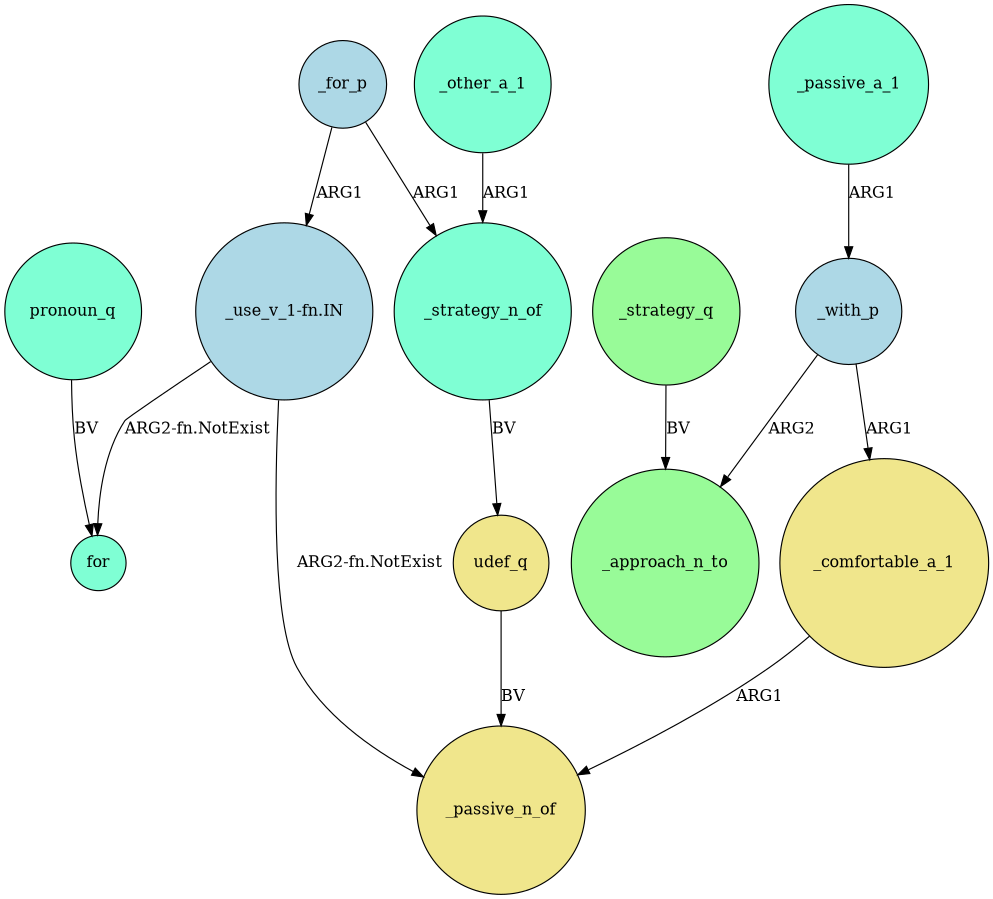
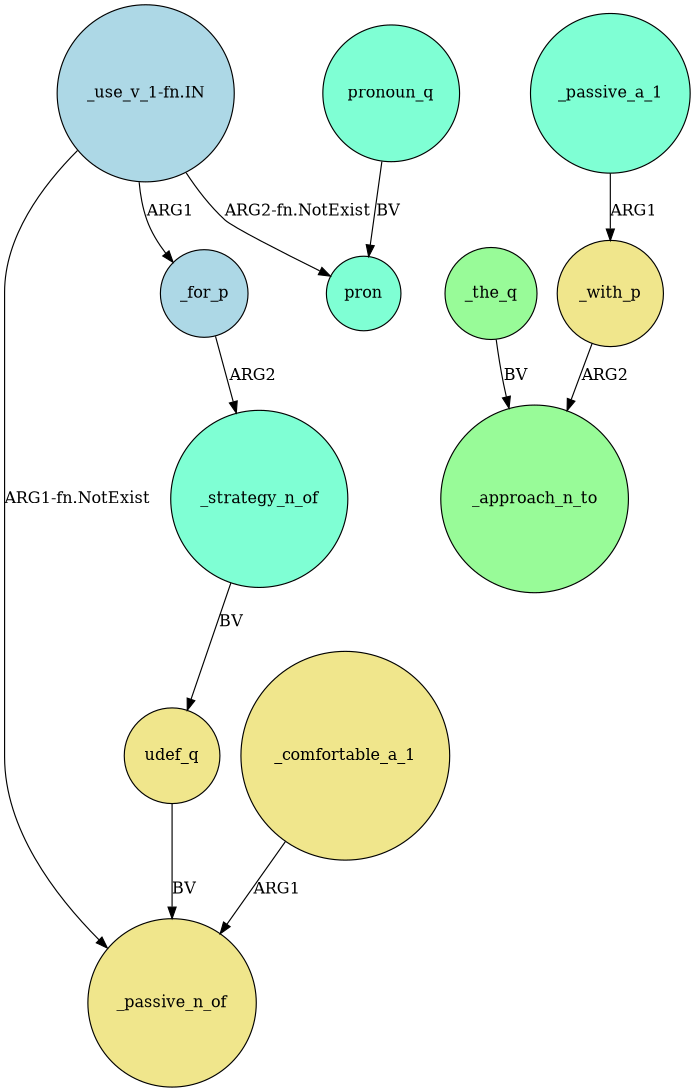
(483, 84) -> none
(321, 171) -> (147, 220)
(436, 193) -> (253, 376)
(666, 311) -> (491, 293)
(849, 311) -> (610, 293)
(862, 406) -> none
(98, 563) -> (364, 293)
(370, 563) -> (77, 499)
